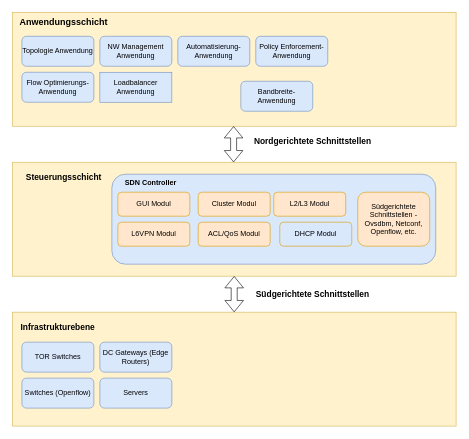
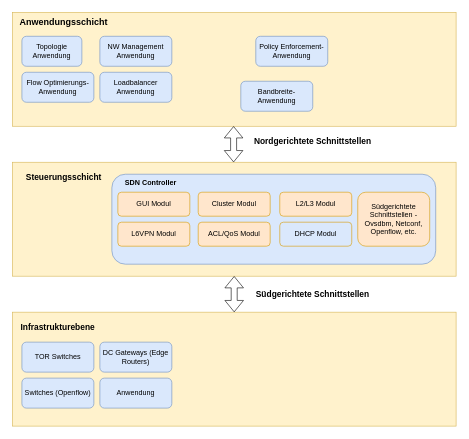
(58, 51) -> (52, 51)
(214, 51) -> none
(136, 87) -> (136, 87)
(310, 204) -> (316, 204)
(136, 393) -> (136, 393)
